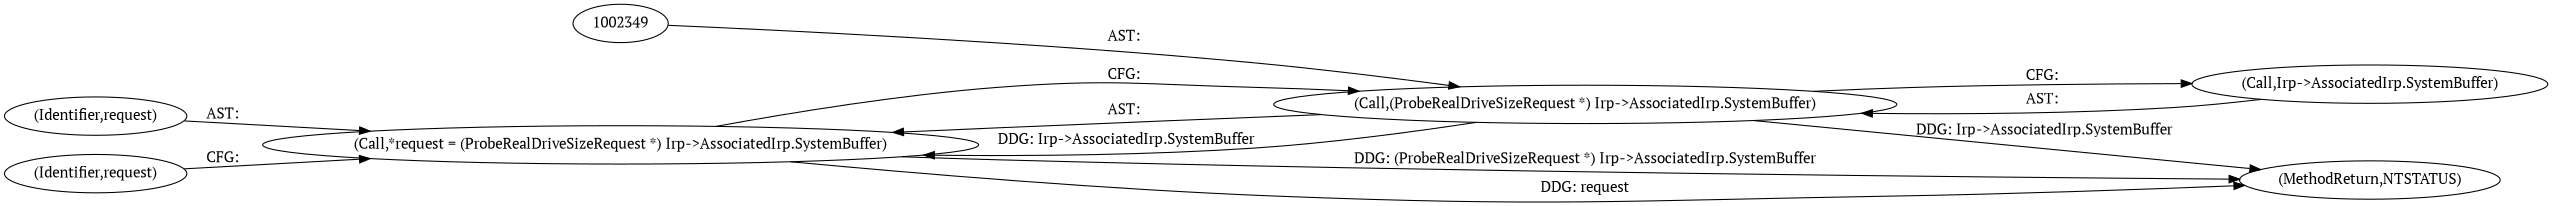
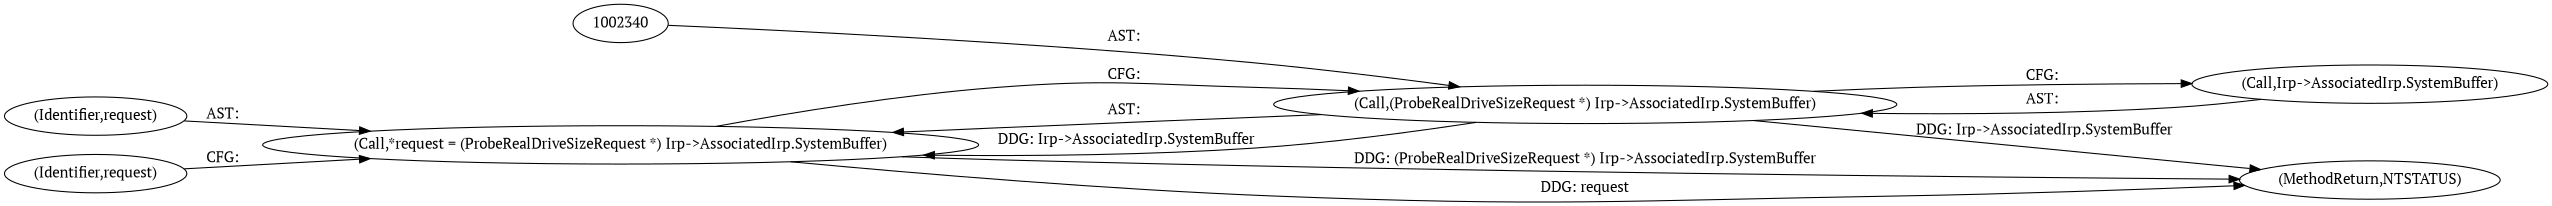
(621, 23) -> (621, 23)
